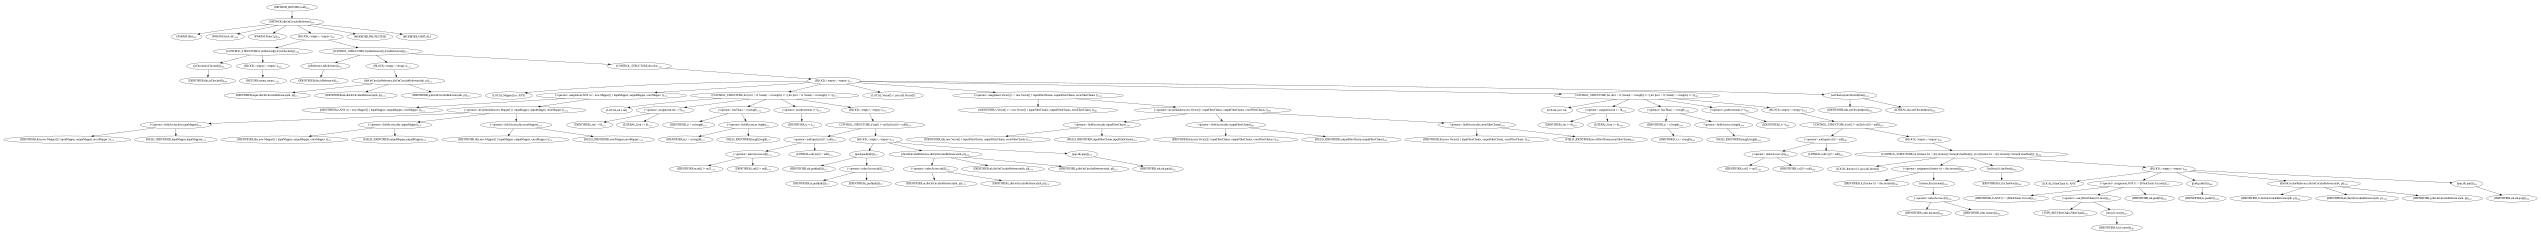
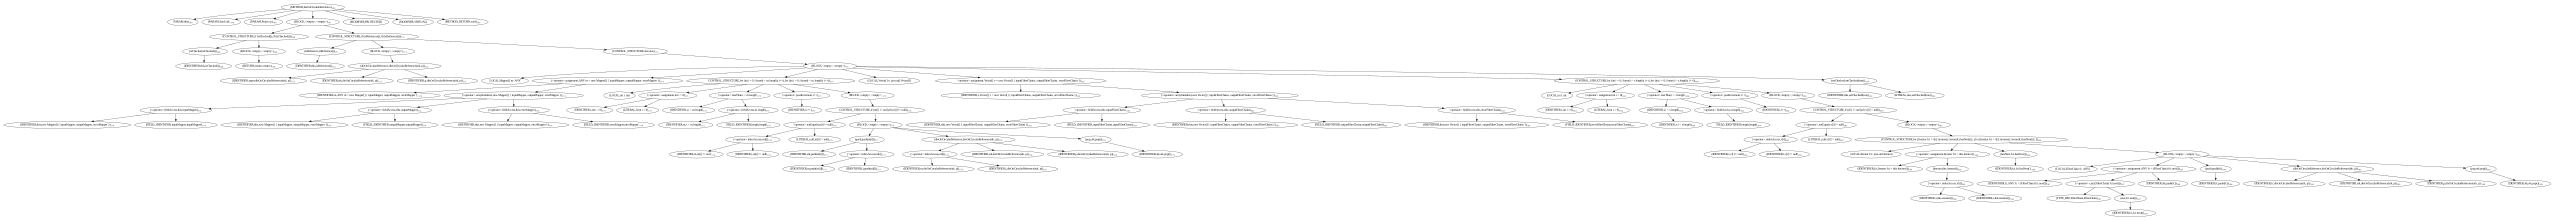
(292, 14) -> (391, 14)
